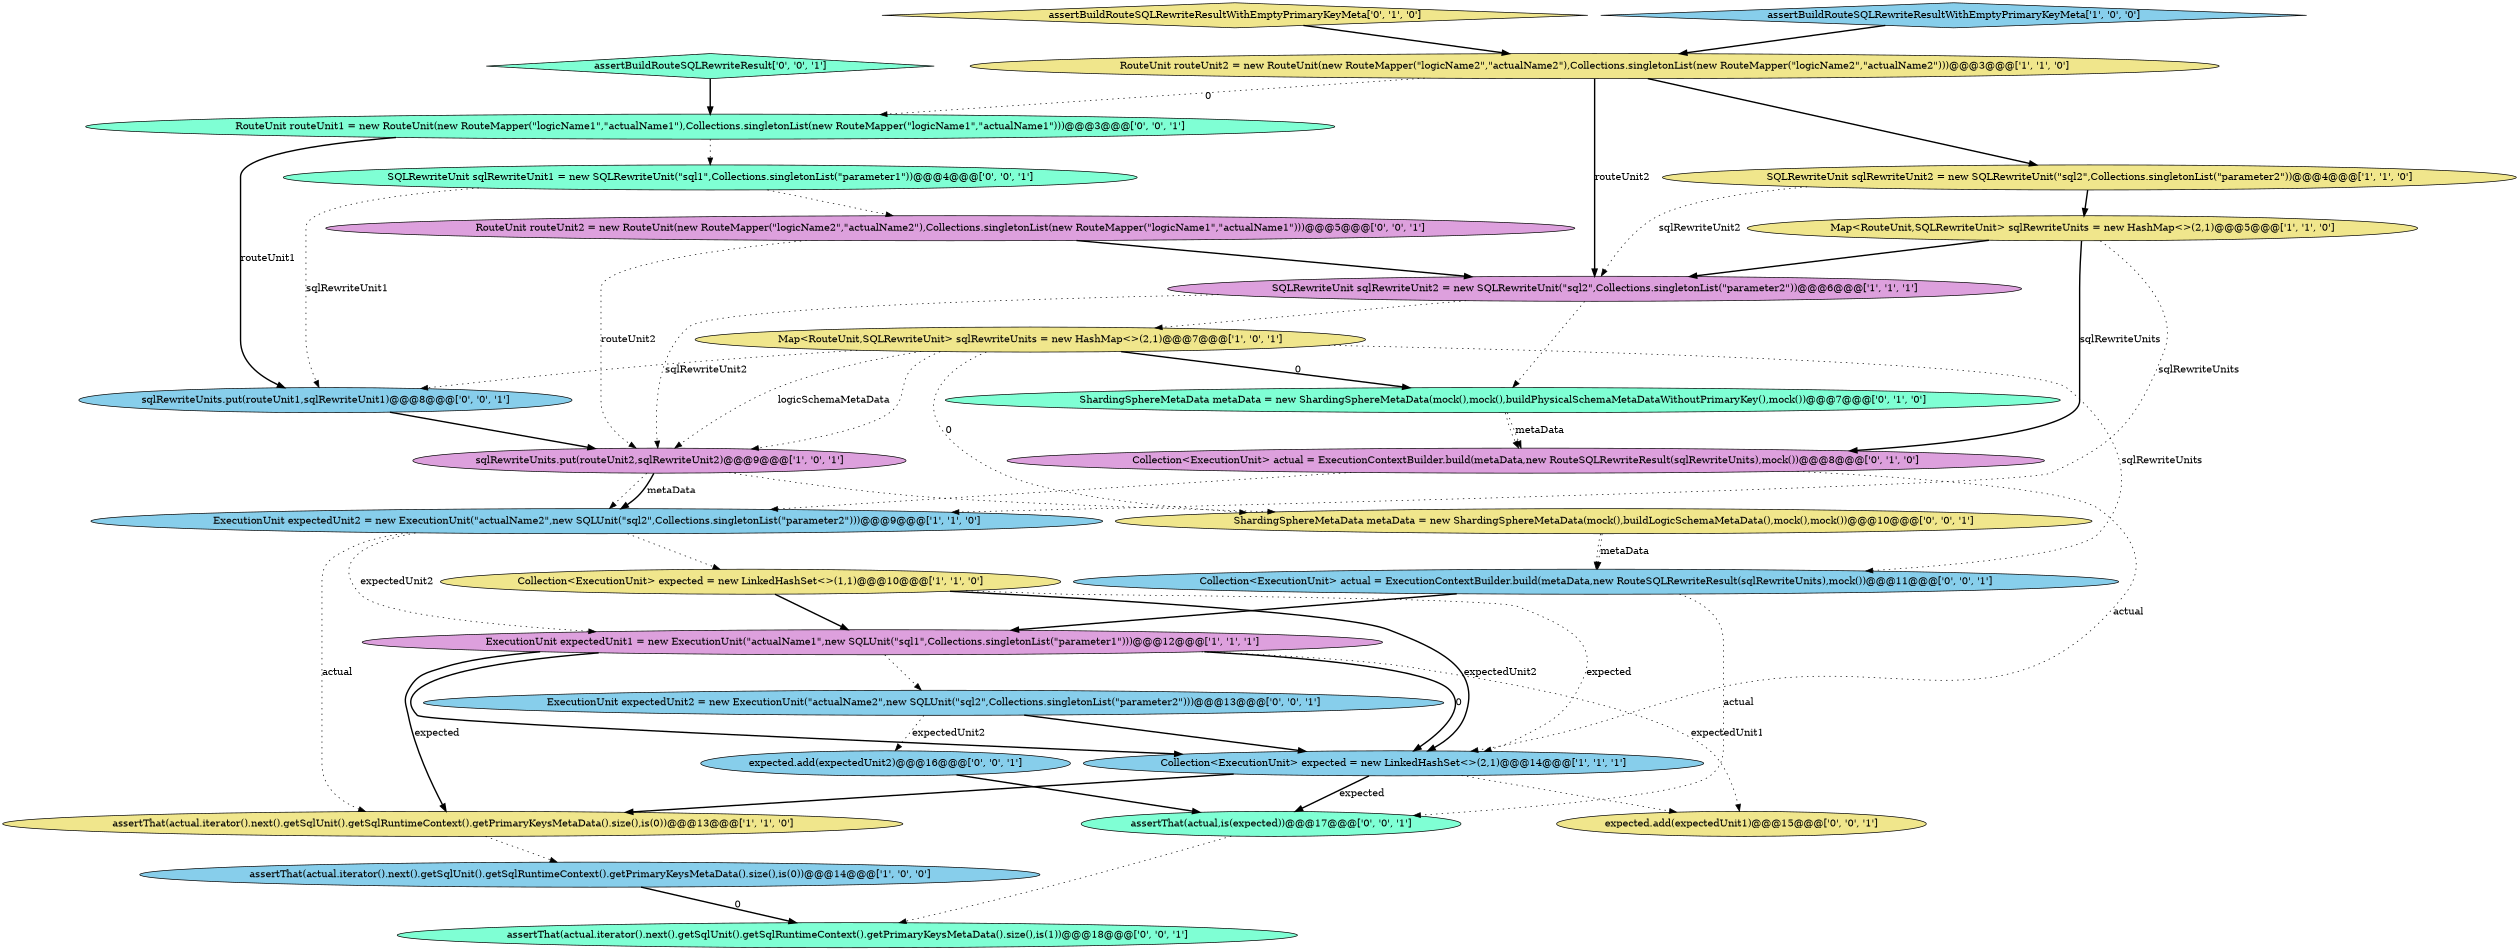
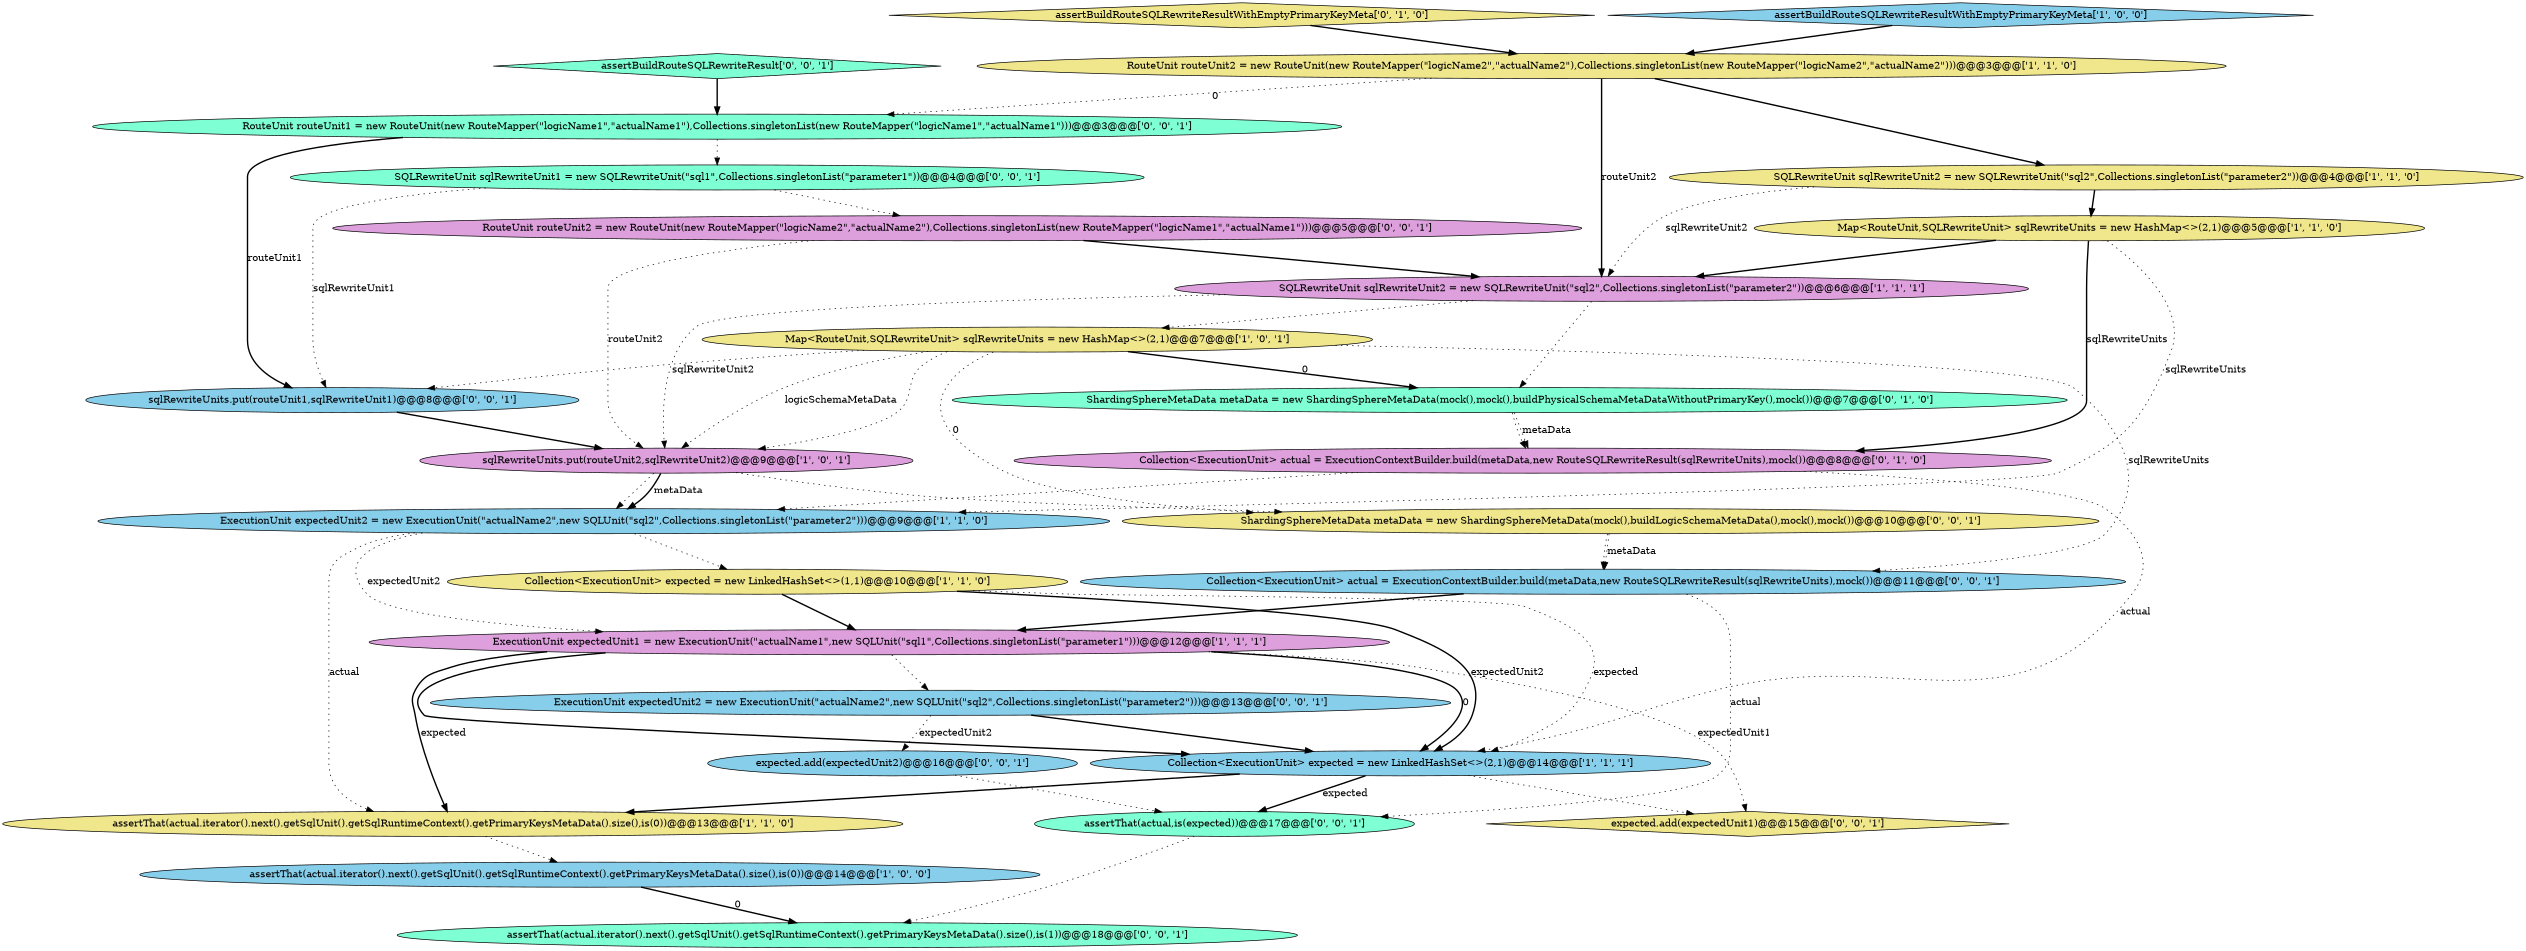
(1075, 793) -> (1055, 793)
(1741, 824) -> (1748, 824)
